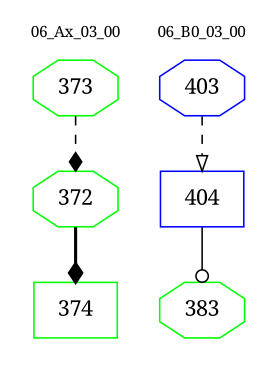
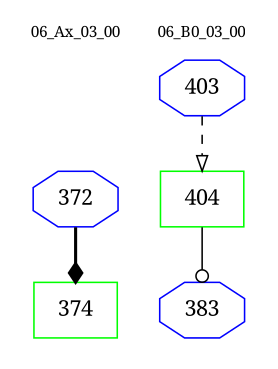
(76, 88) -> none
(76, 199) -> (76, 199)
(202, 199) -> (202, 199)
(202, 310) -> (202, 310)
